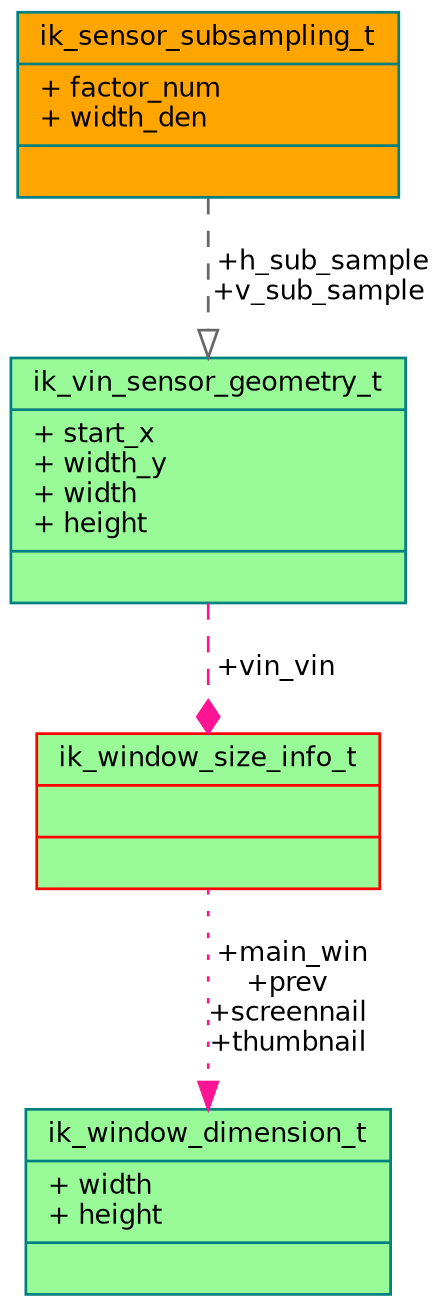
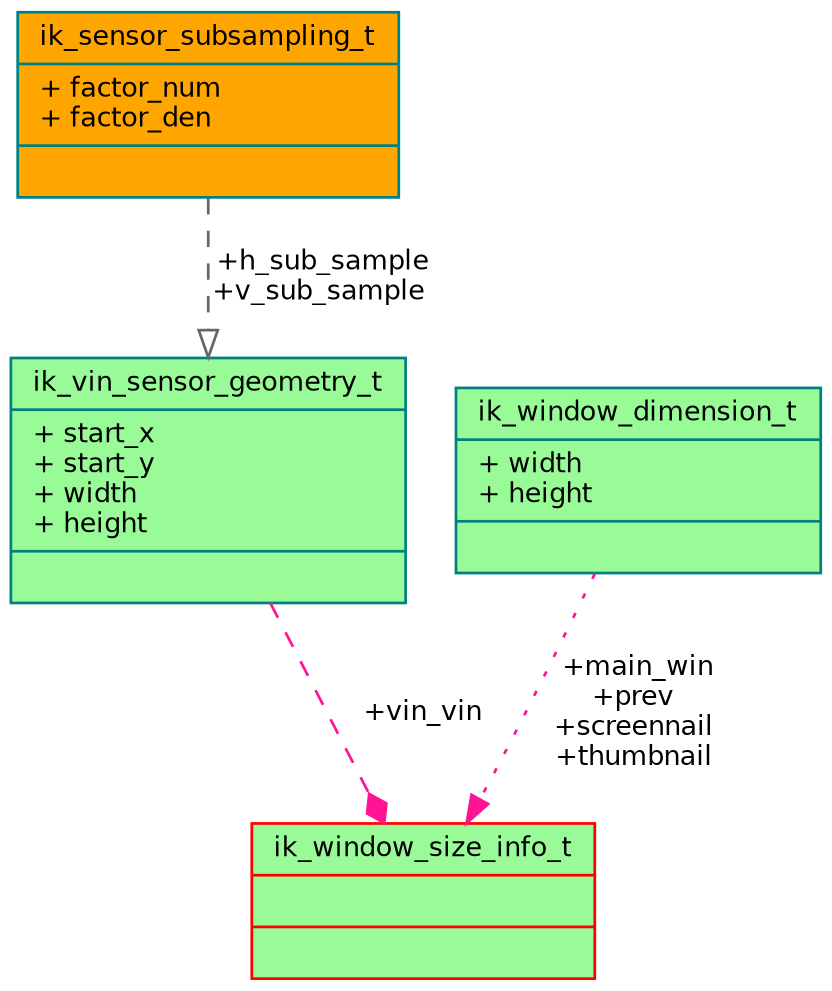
(124, 118) -> (127, 118)
(101, 464) -> (95, 464)
(208, 985) -> (539, 687)
